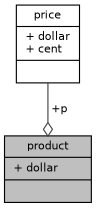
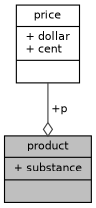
(36, 168) -> (48, 168)
